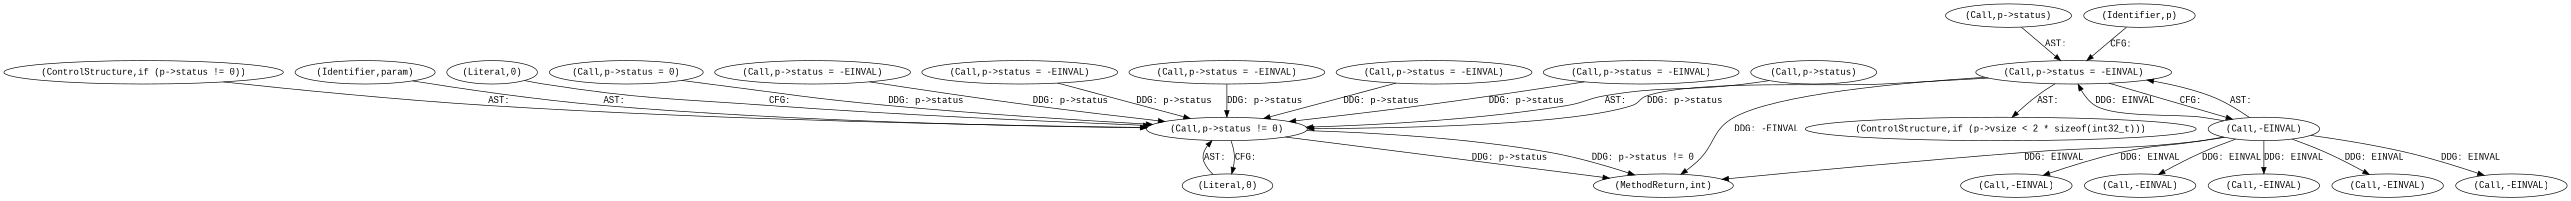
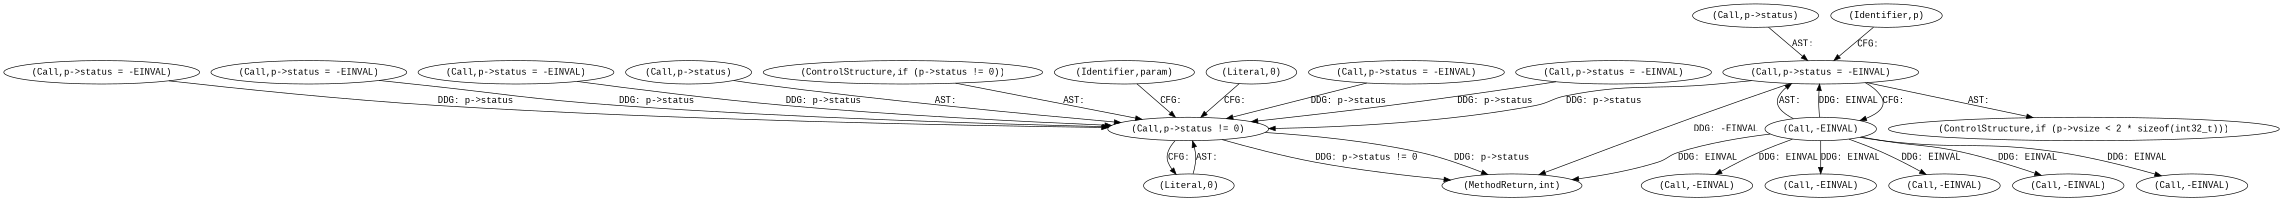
(626, 72) -> none
(617, 101) -> (1174, 101)
